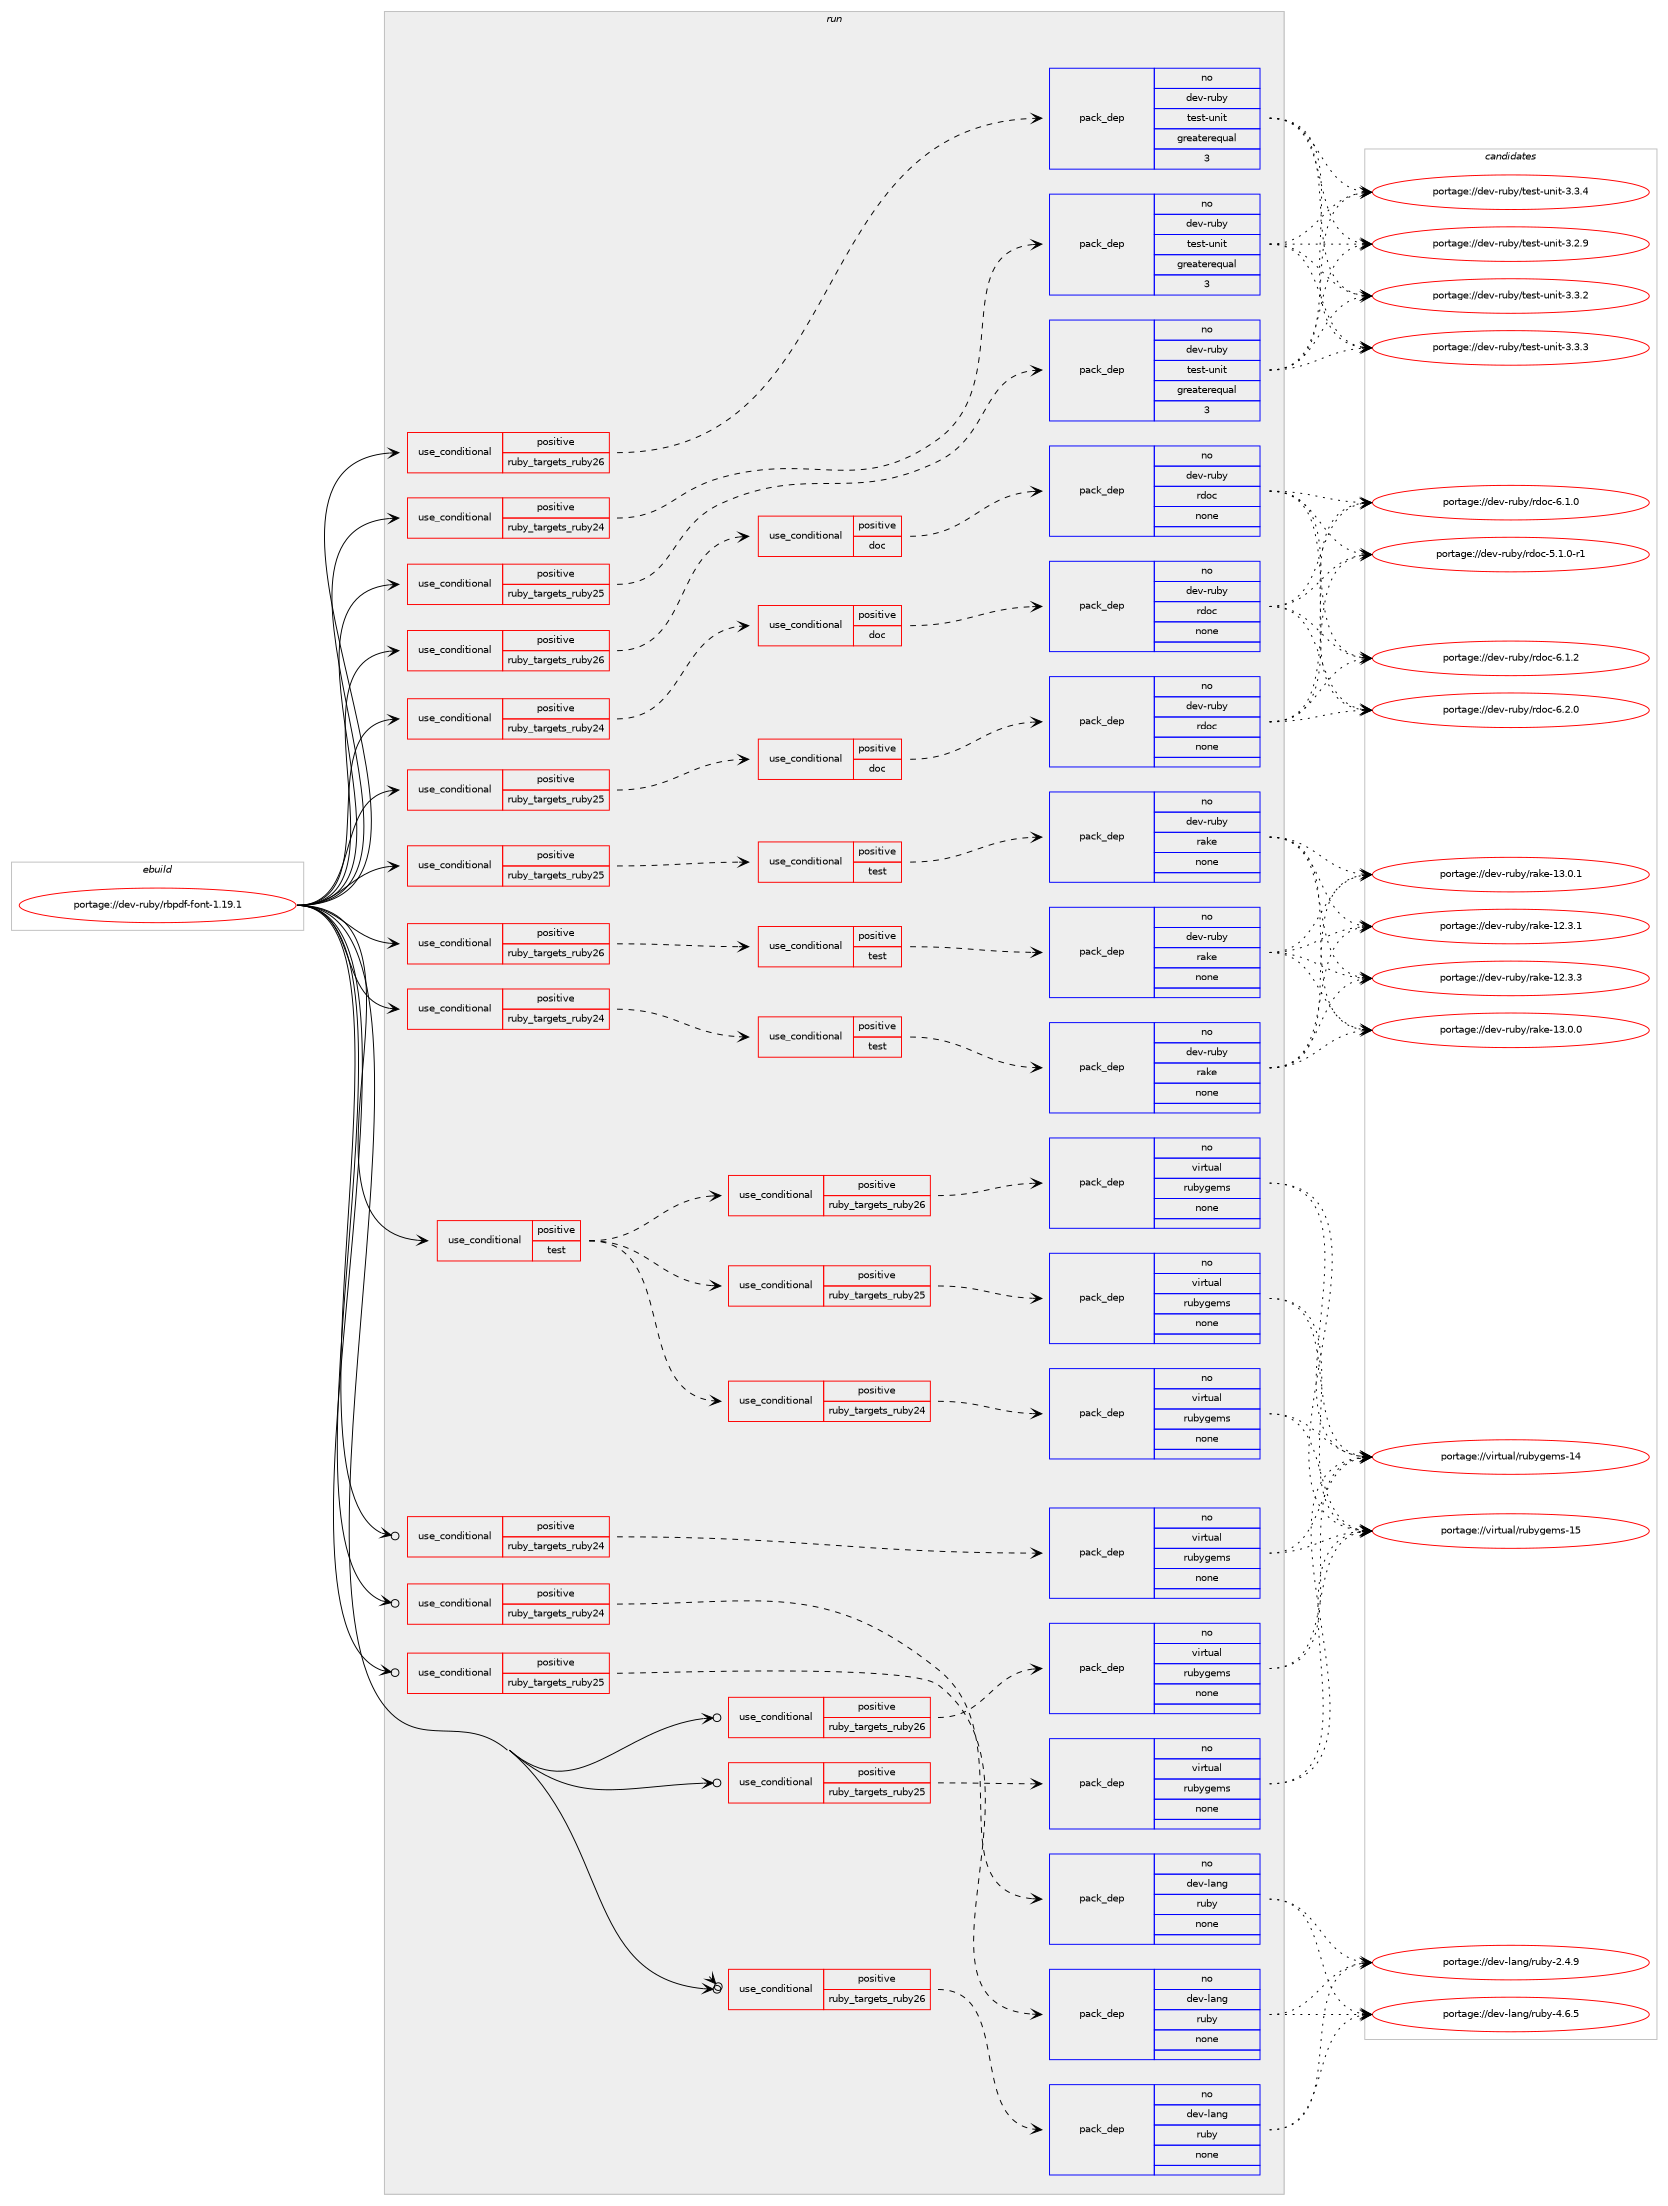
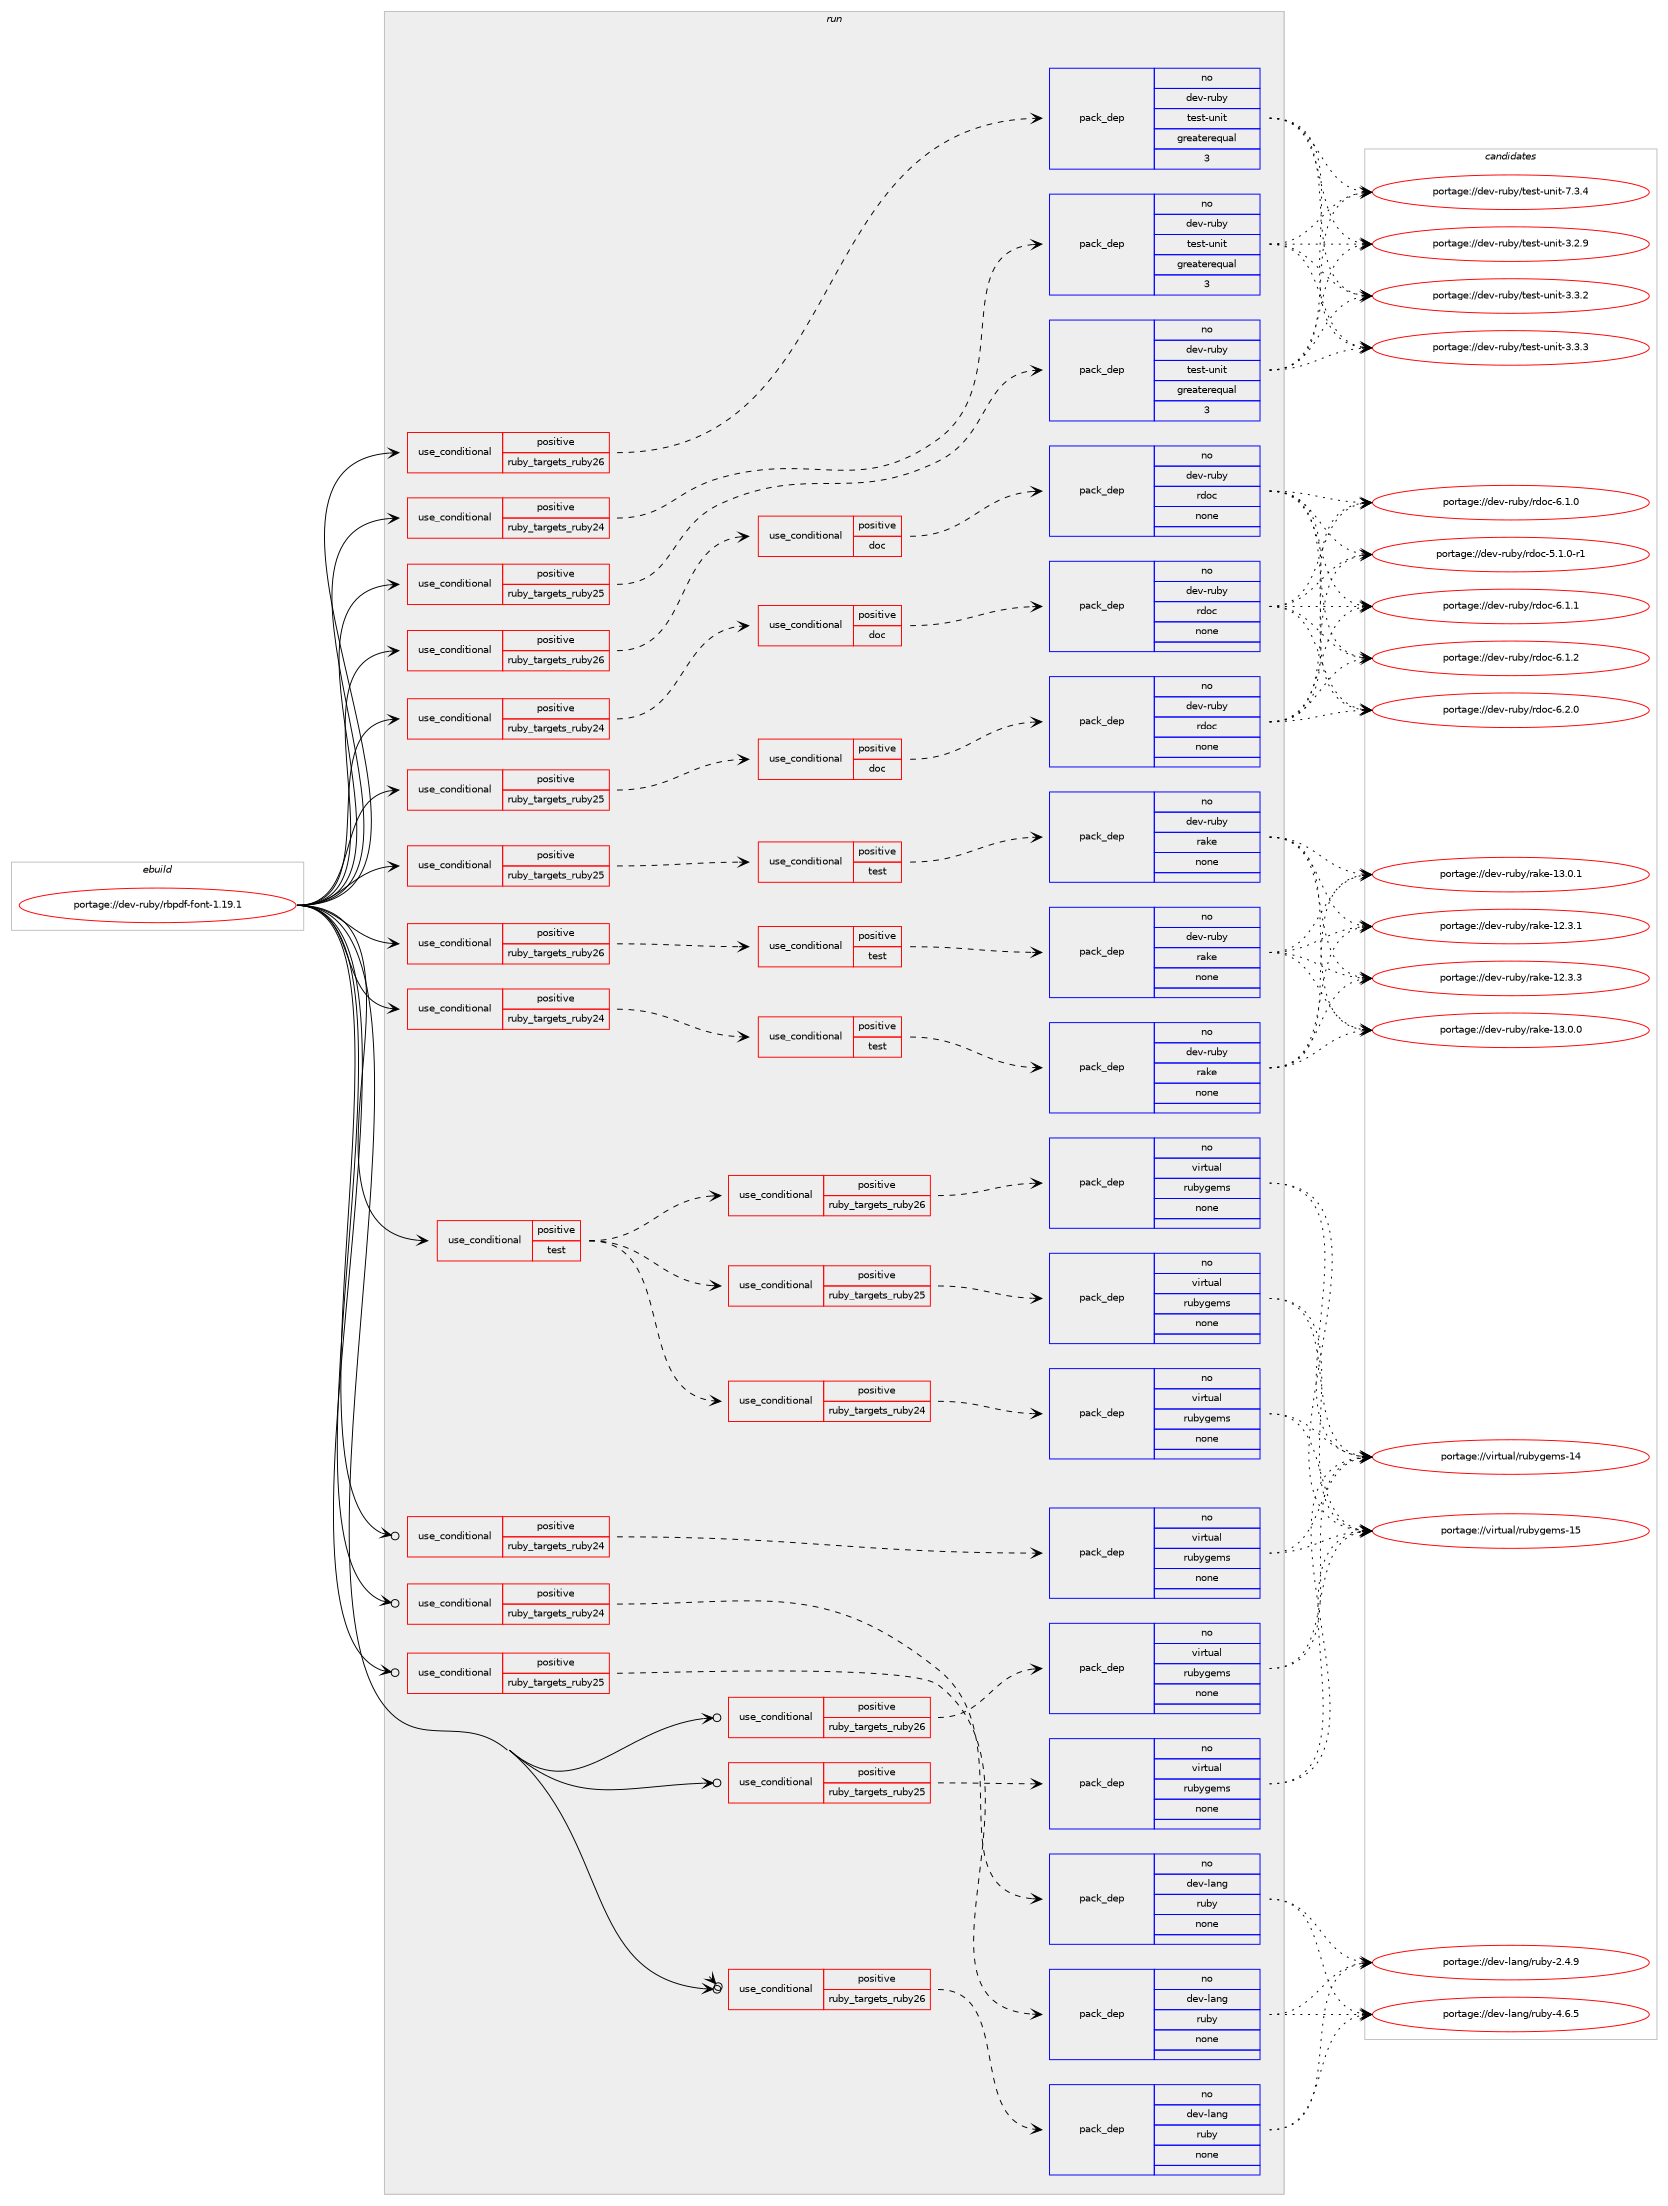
(1511, 192) -> (1511, 192)
none -> (1511, 606)
